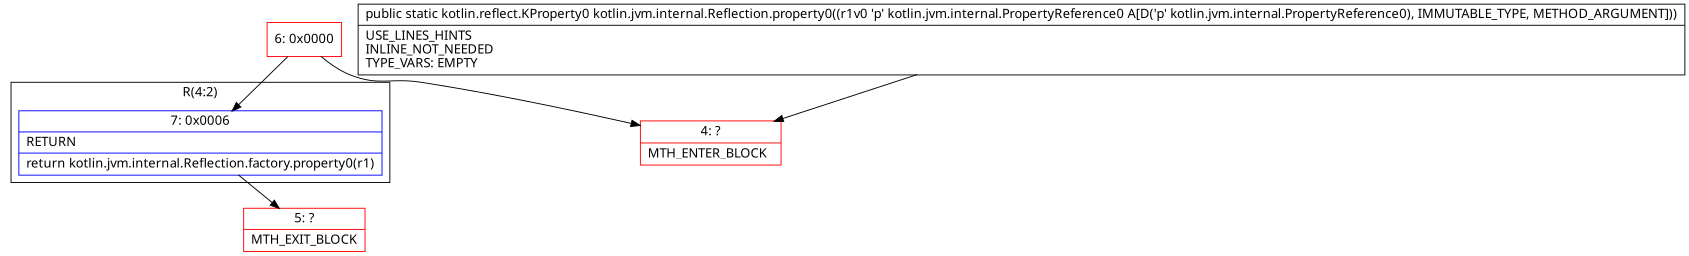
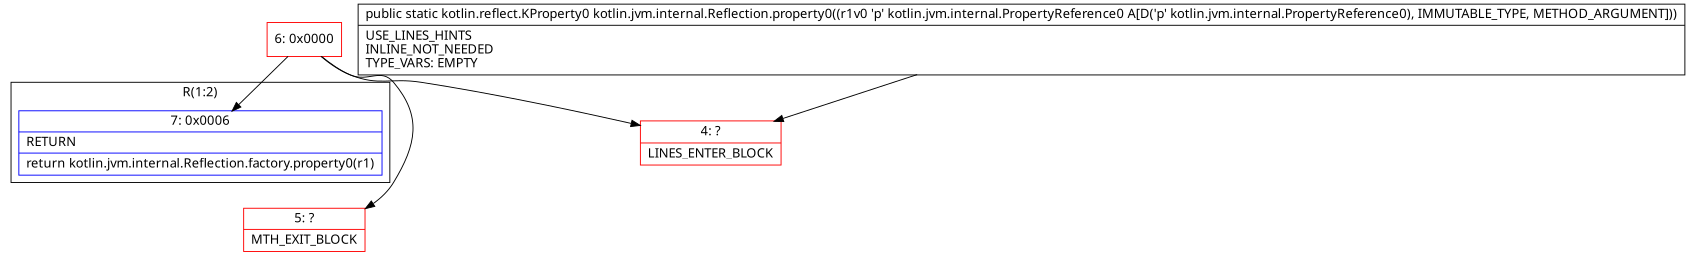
(200, 93) -> (200, 93)
(708, 154) -> (711, 154)
(255, 189) -> (409, 107)
